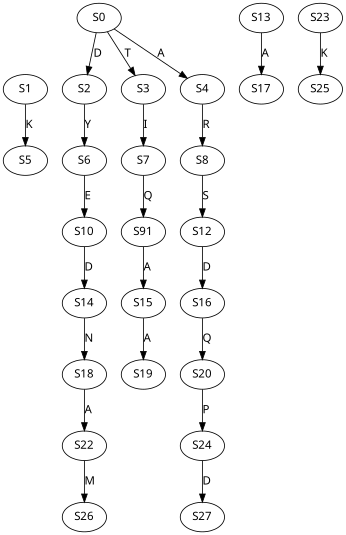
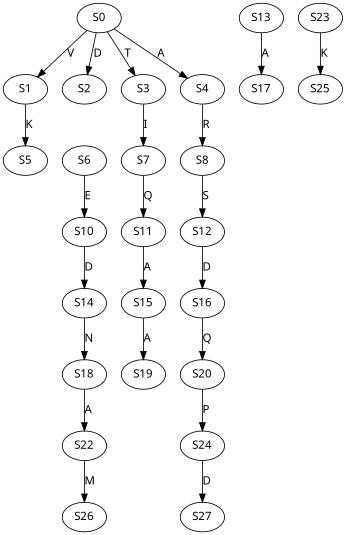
none -> (65, 51)
(84, 121) -> none
(143, 232) -> (143, 232)
